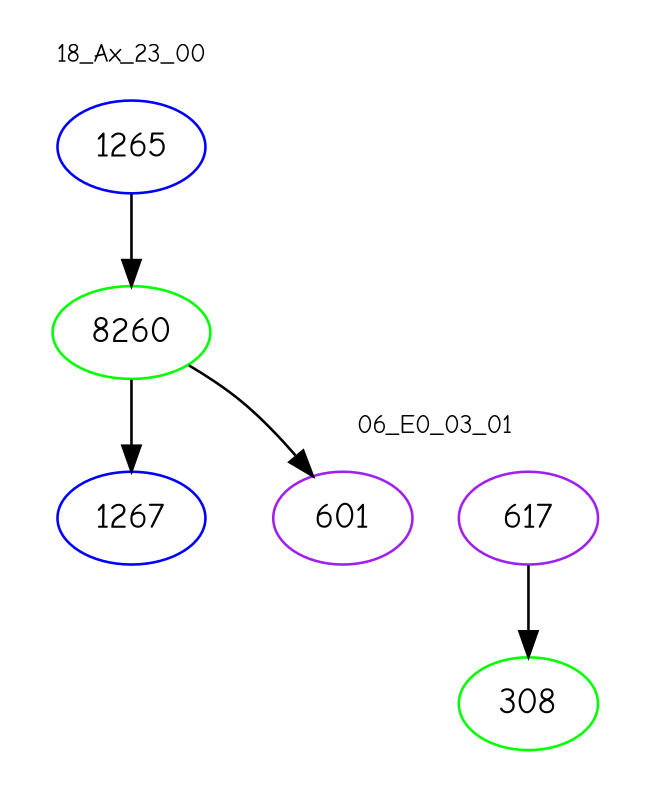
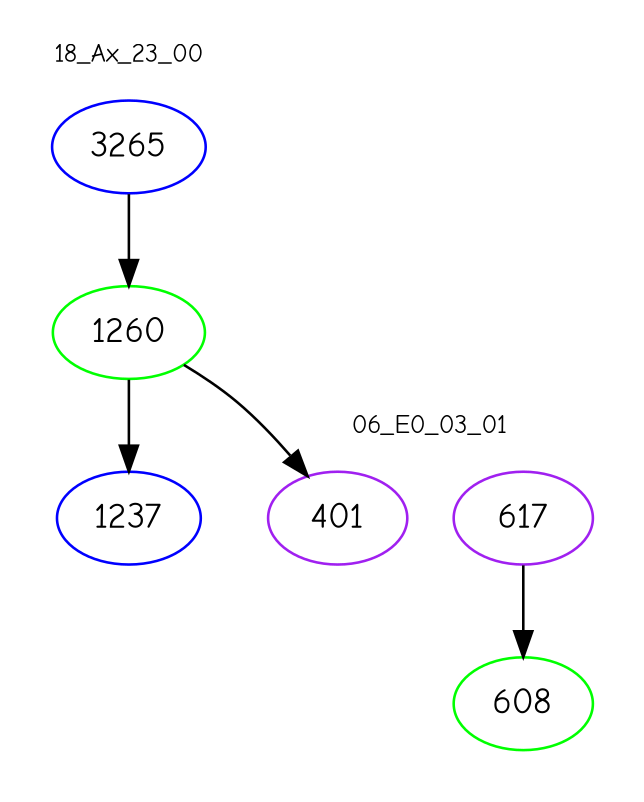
(131, 147) -> (129, 147)
(131, 333) -> (129, 333)
(131, 518) -> (129, 518)
(343, 518) -> (338, 518)
(528, 704) -> (523, 704)
